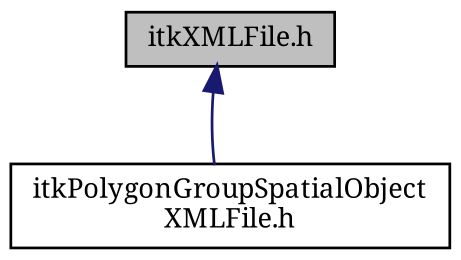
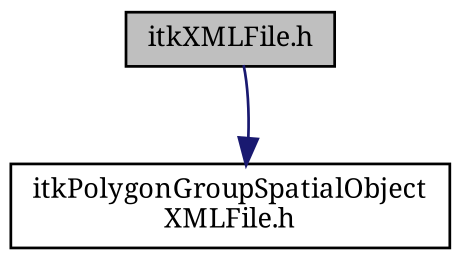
(212, 129) -> (248, 101)
